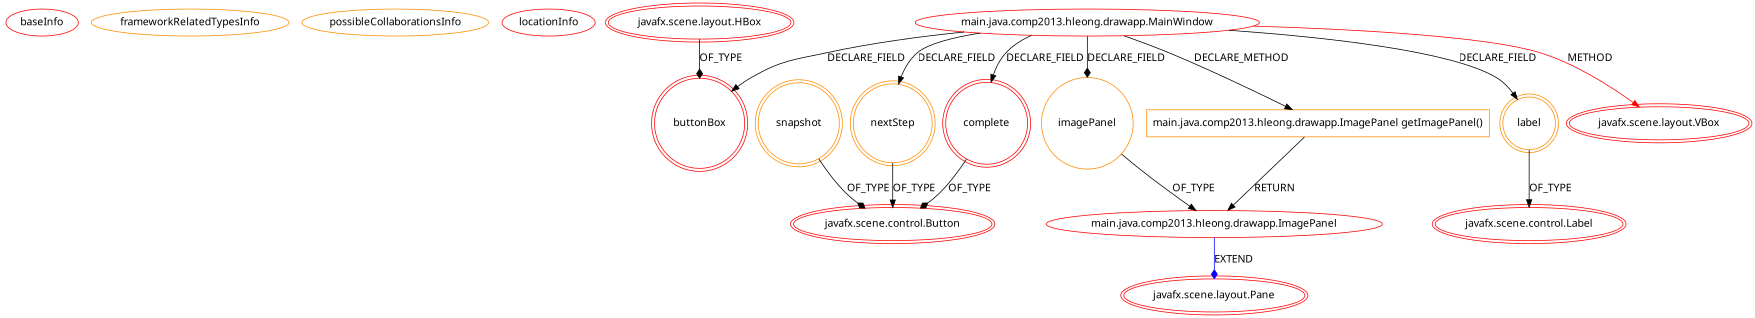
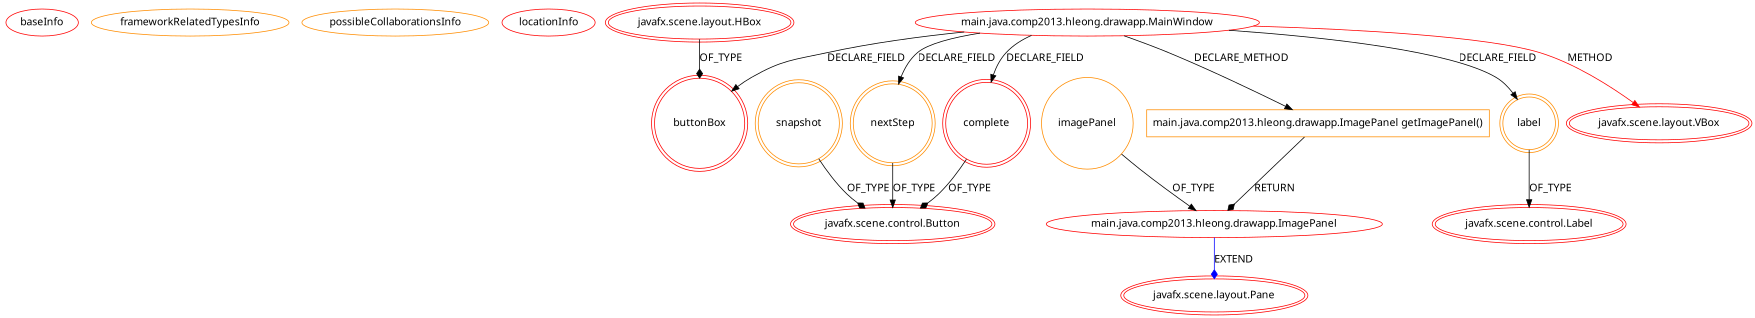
(1087, 52) -> none
(1269, 171) -> (1269, 171)
